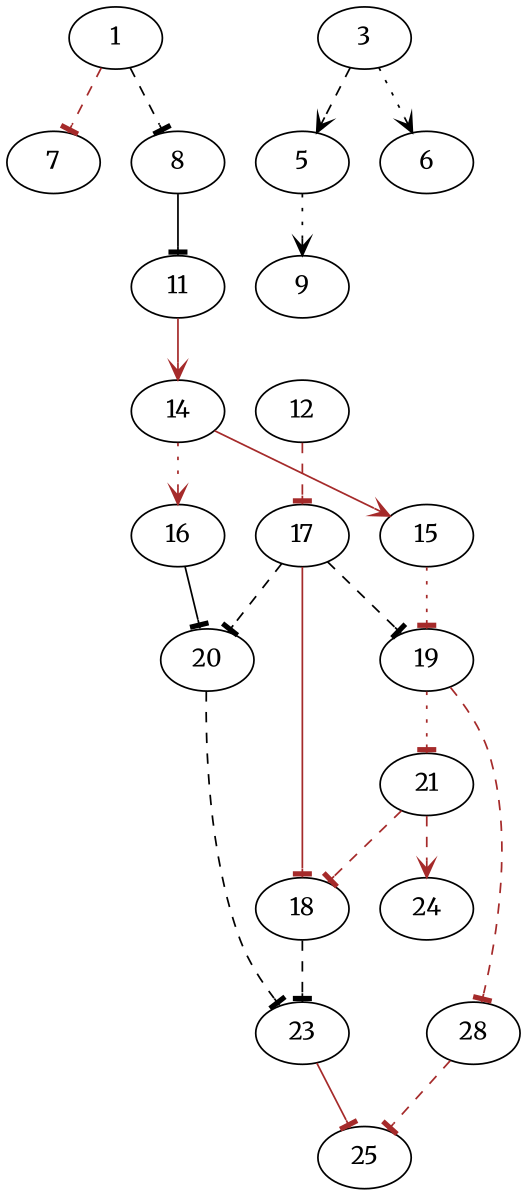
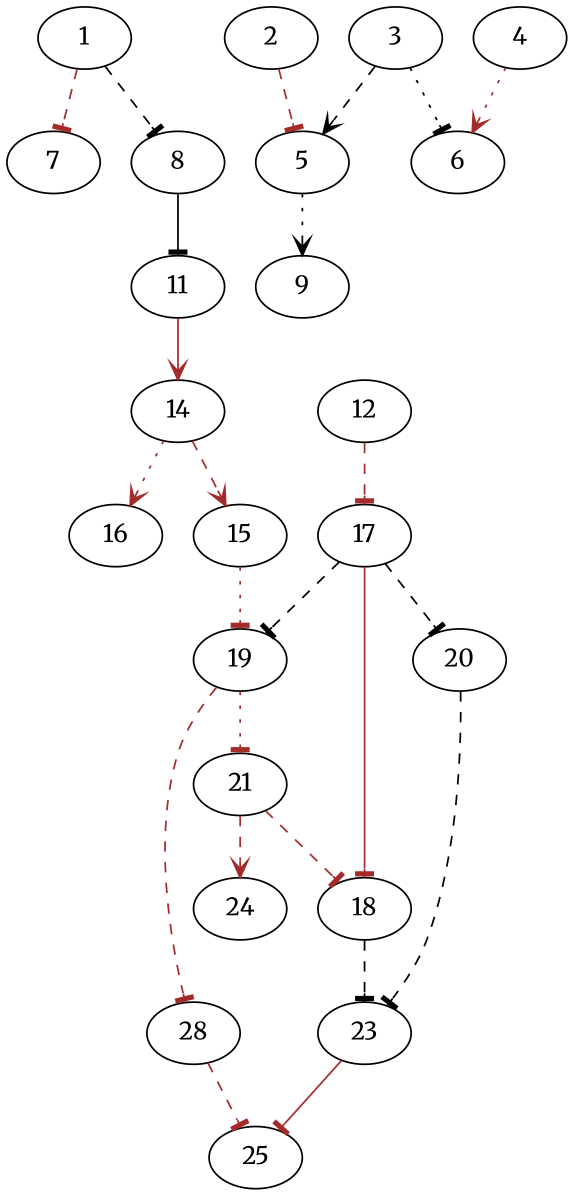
none -> (271, 38)
none -> (520, 38)
(392, 92) -> (425, 96)
(290, 468) -> (205, 466)
(192, 593) -> none
